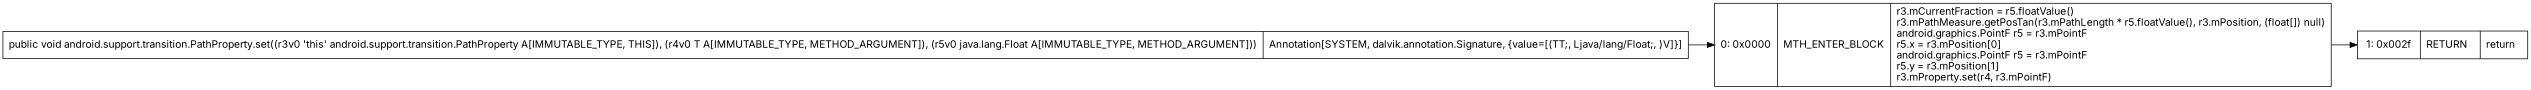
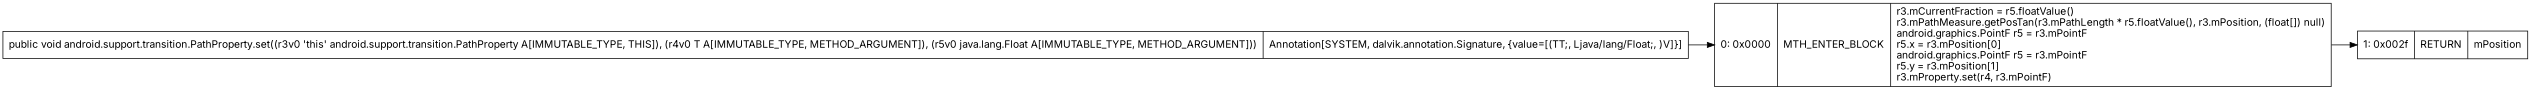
(2501, 45) -> (2498, 45)
